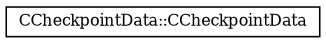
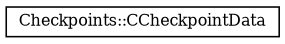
(163, 22) -> (143, 22)
